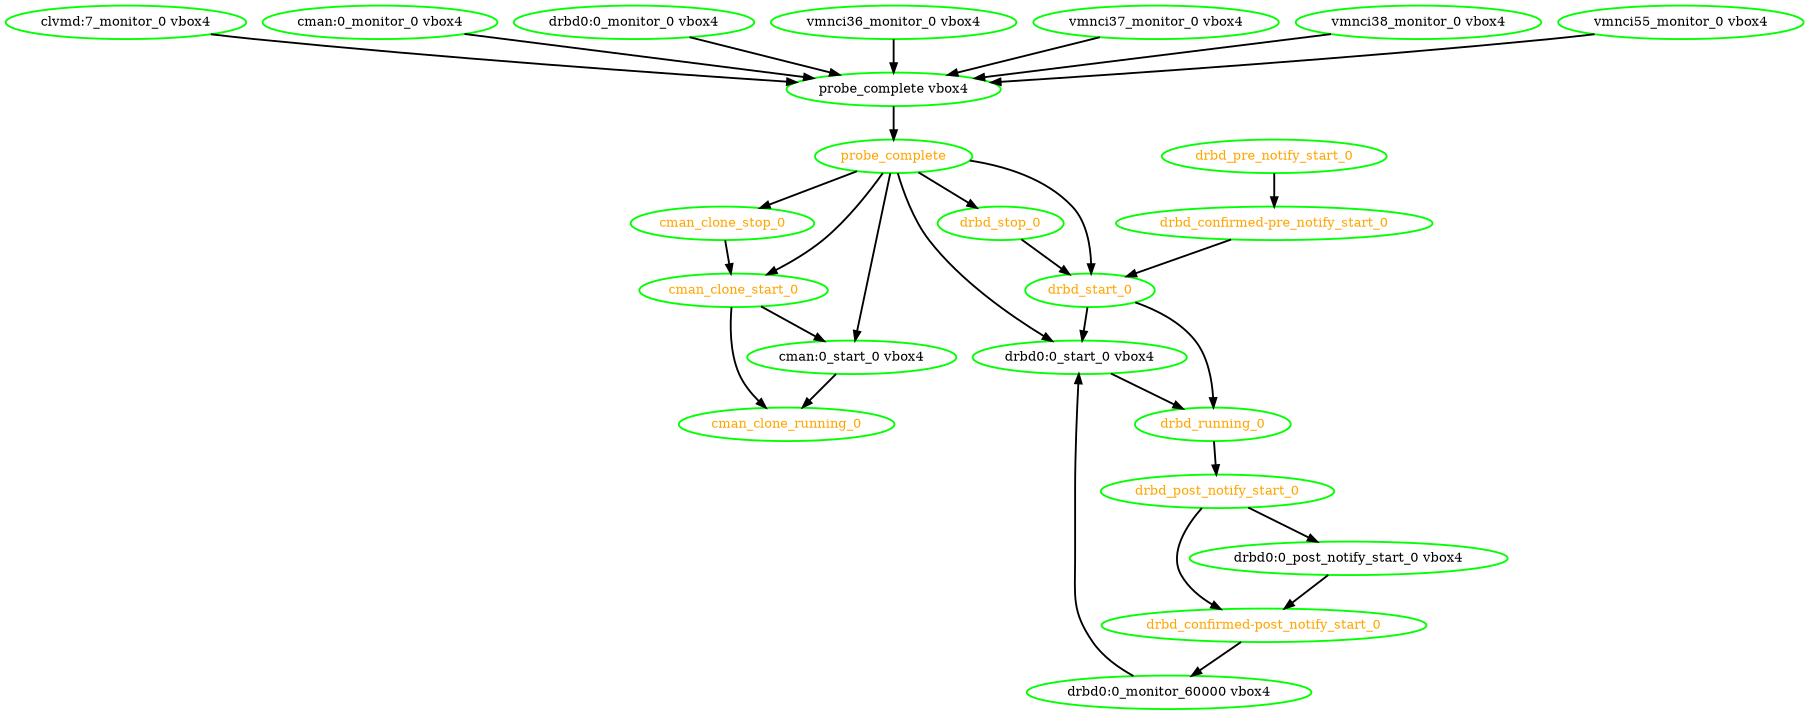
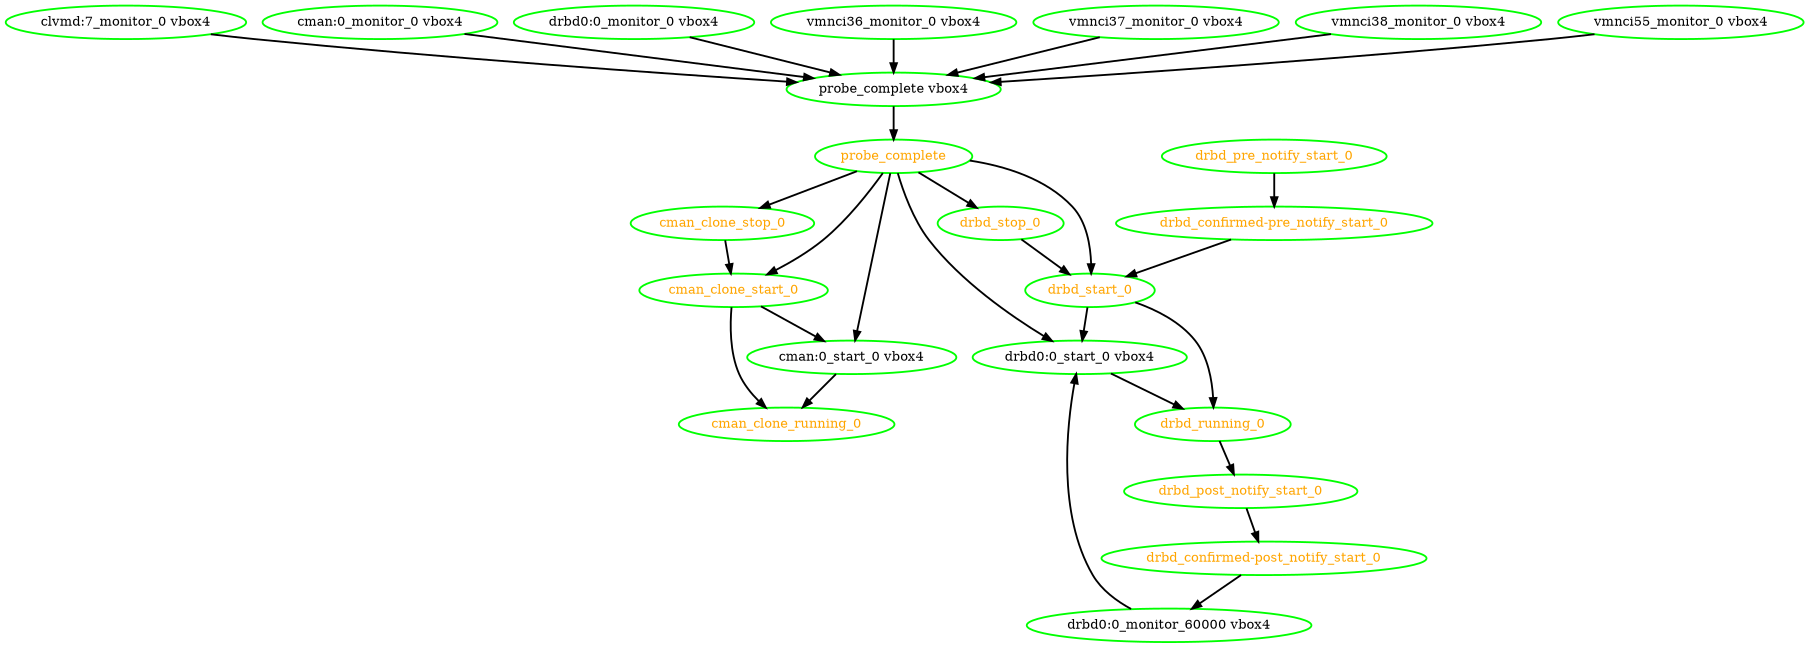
(1349, 558) -> none
